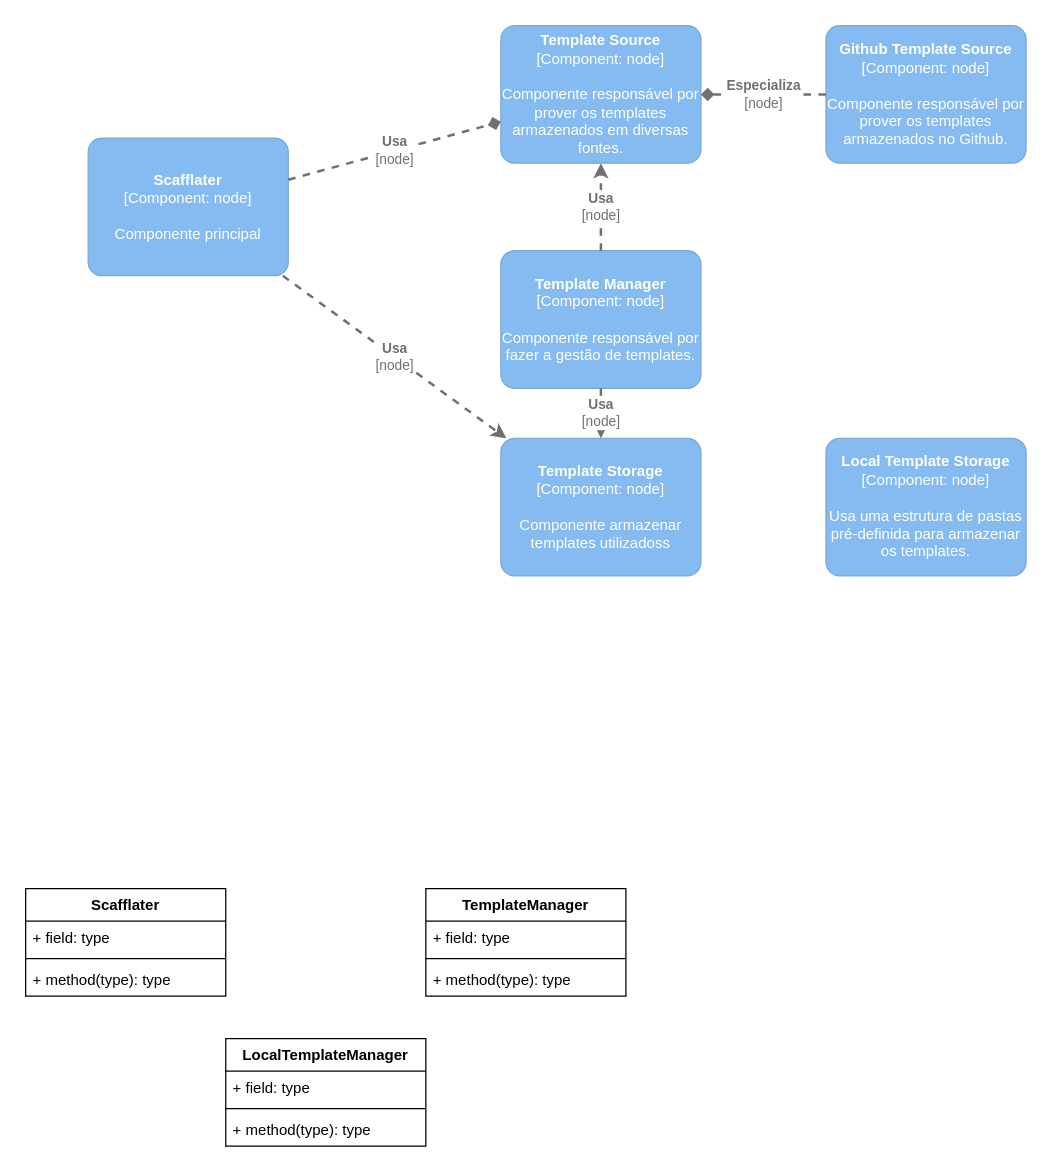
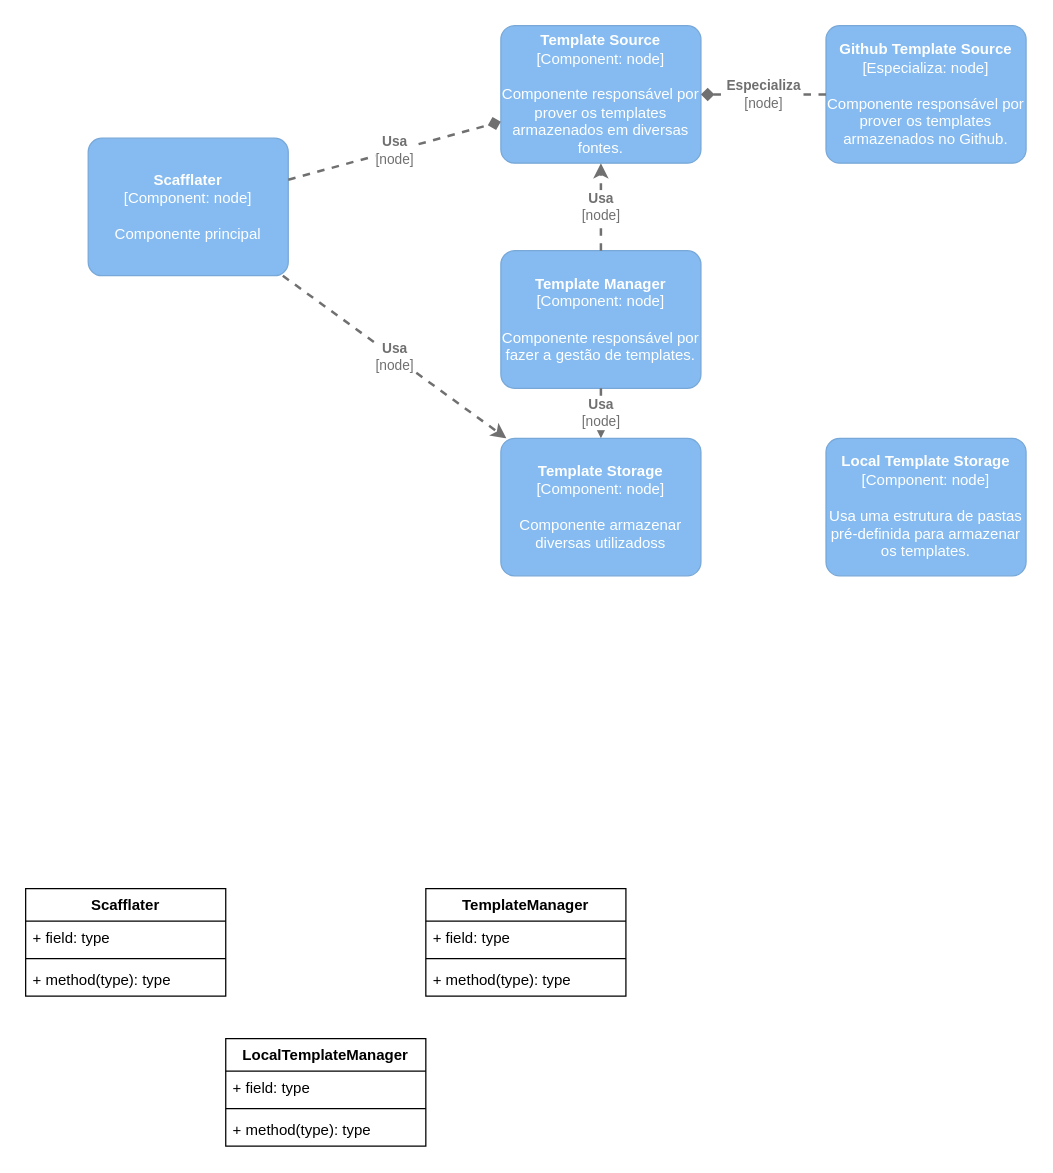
(926, 94) -> (926, 94)
(601, 507) -> (601, 507)
